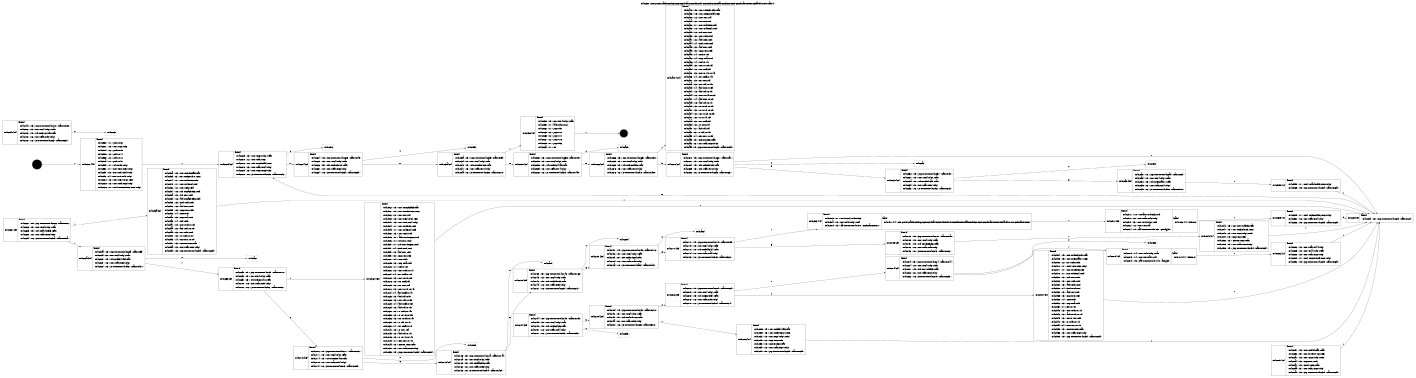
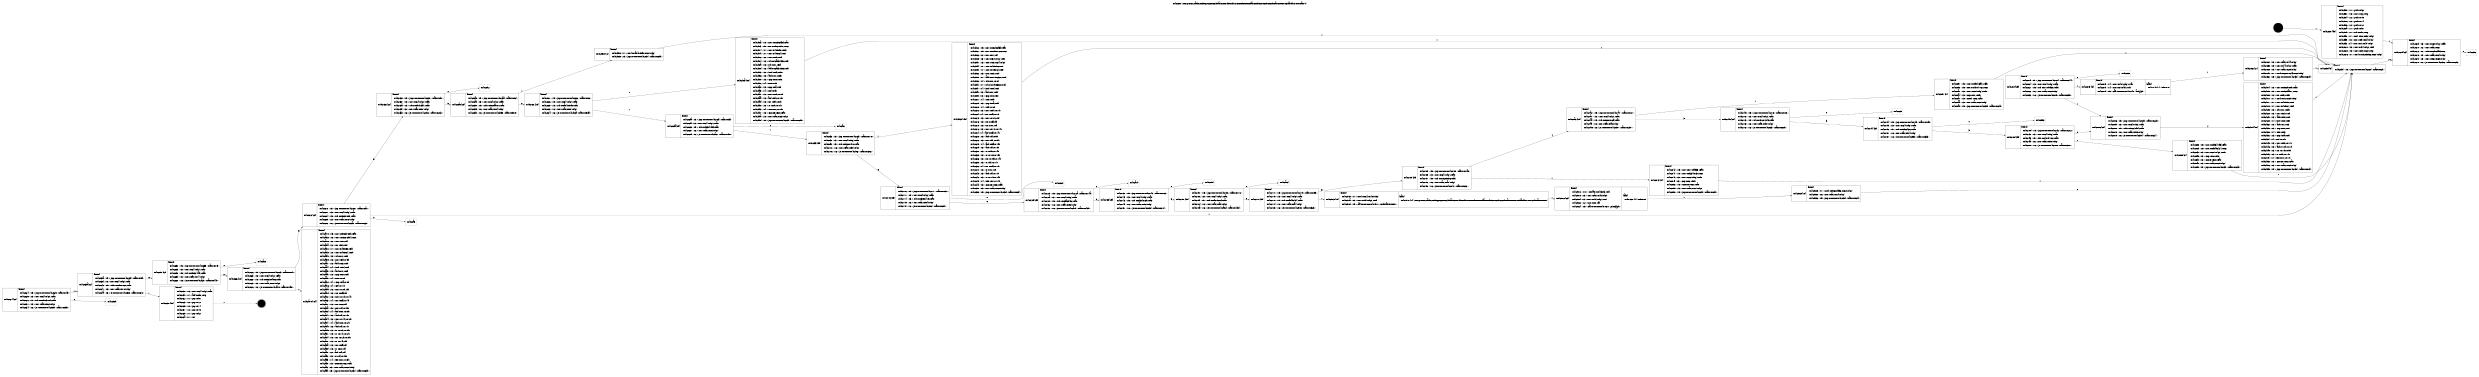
none -> (521, 105)
none -> (1601, 120)
none -> (1826, 124)
(290, 164) -> none
(809, 282) -> (2082, 107)
